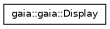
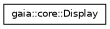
(55, 14) -> (55, 14)
